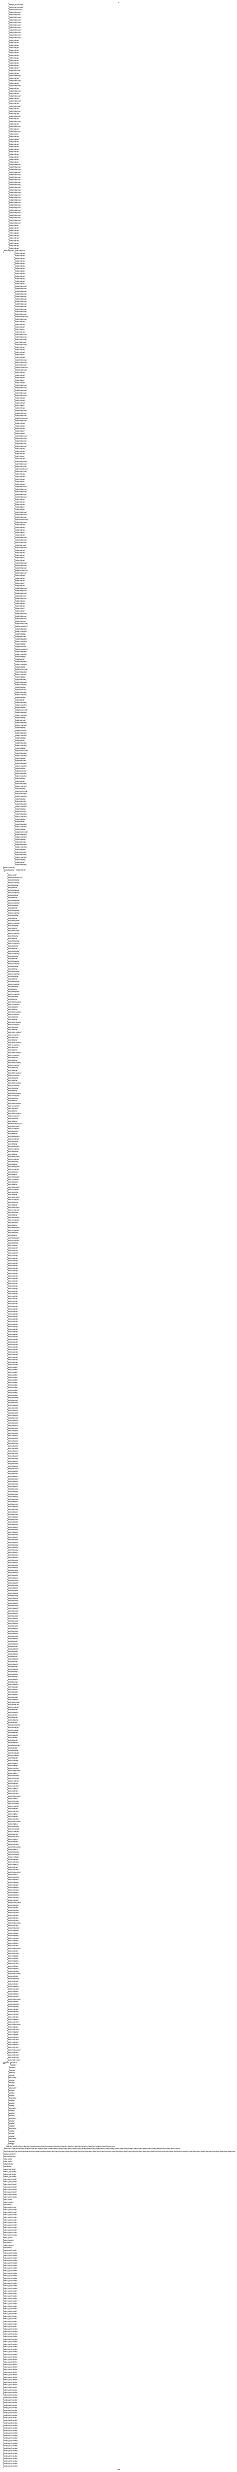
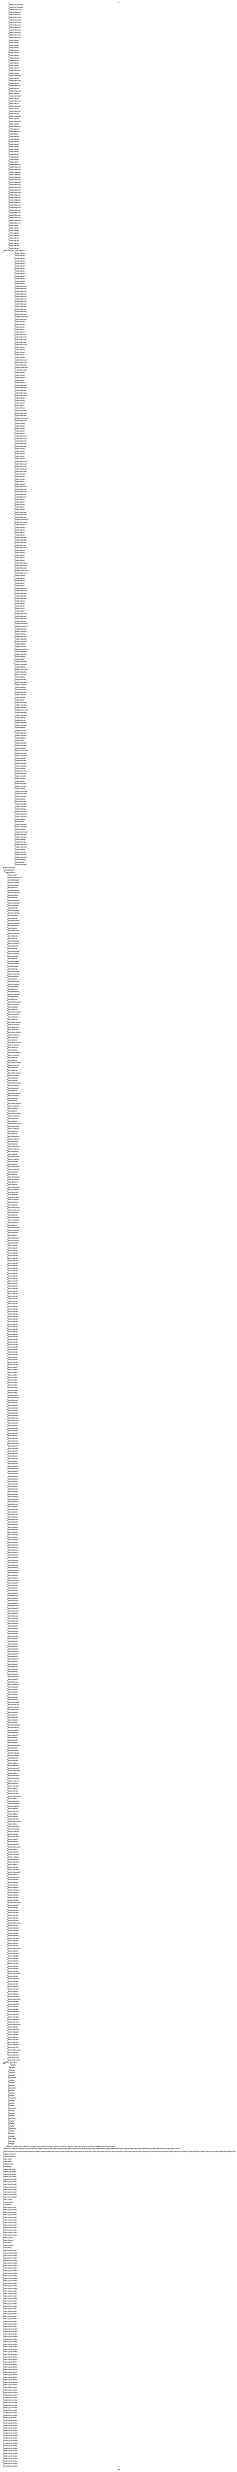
(15, 873) -> (5, 873)
